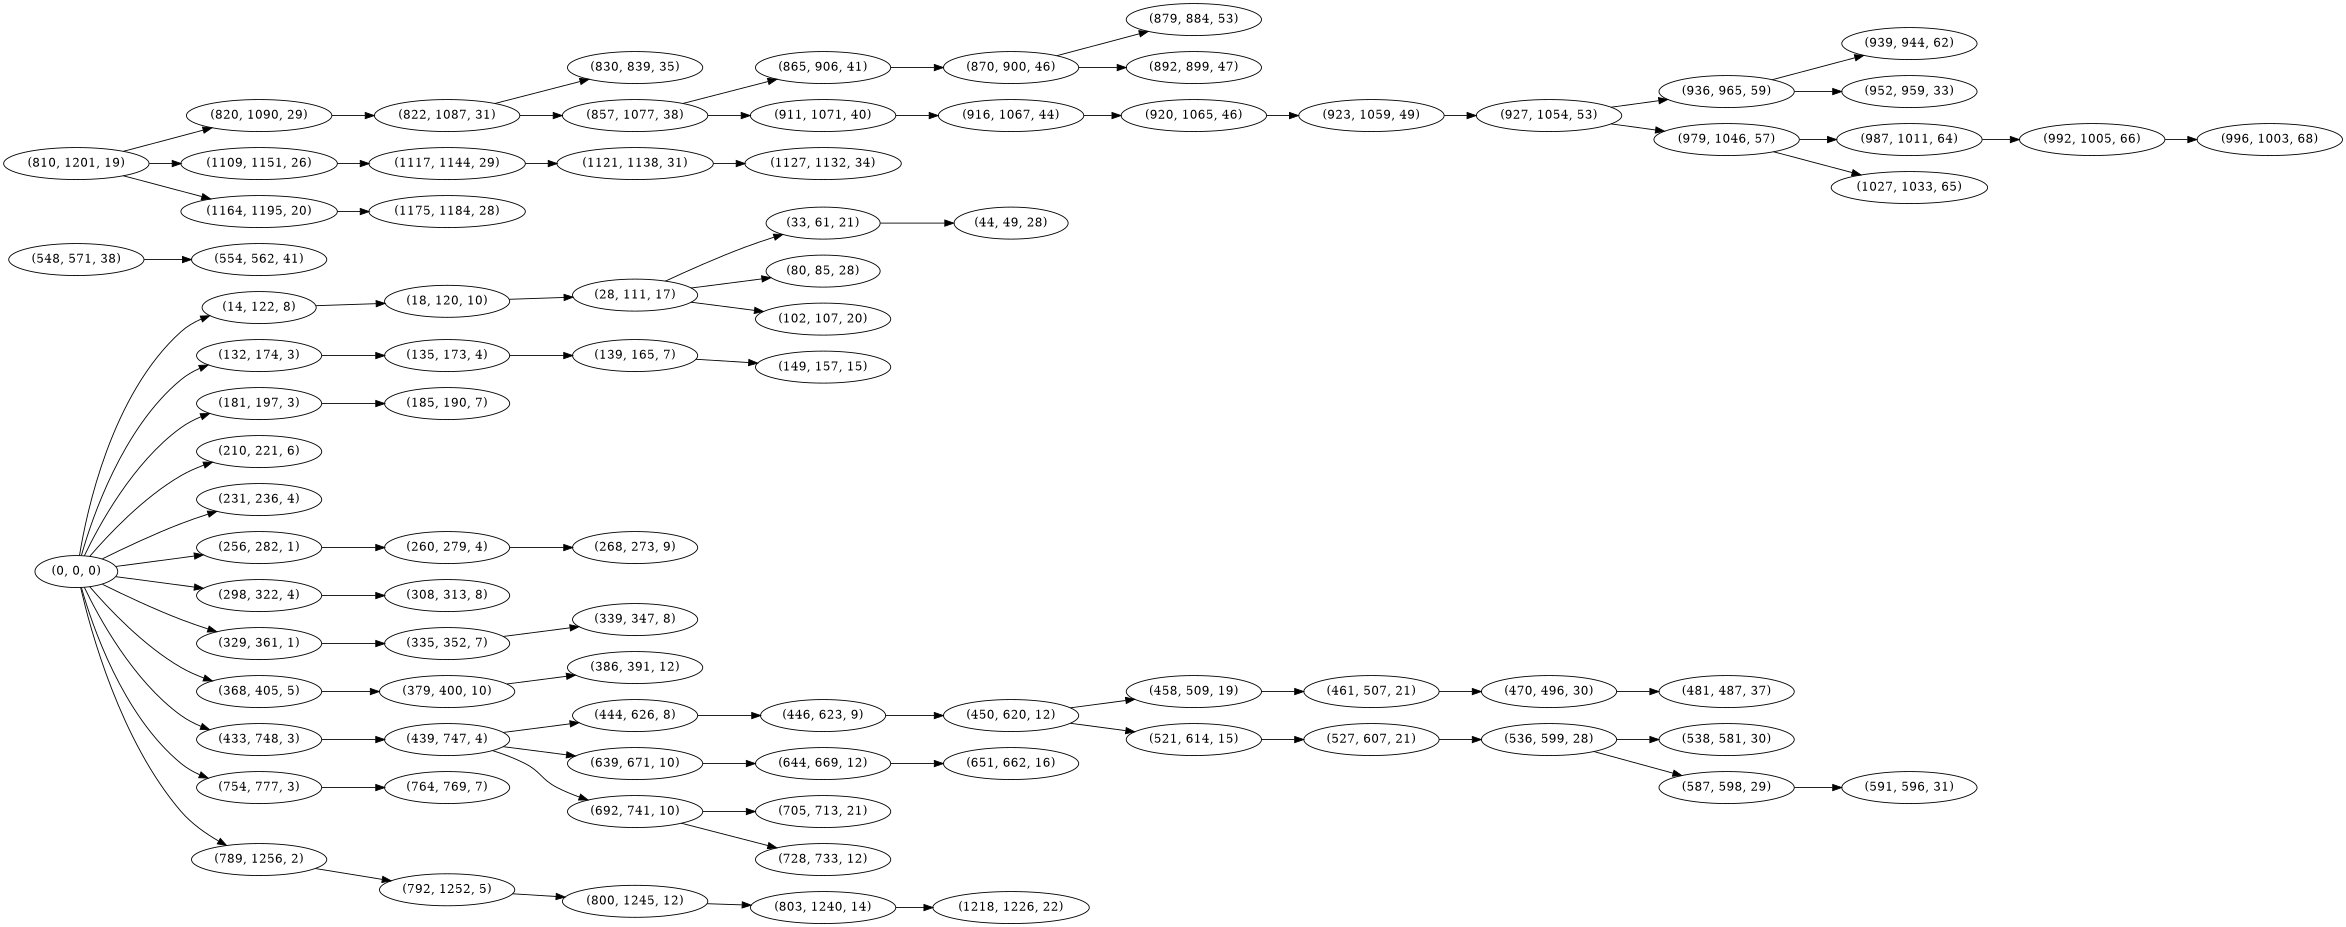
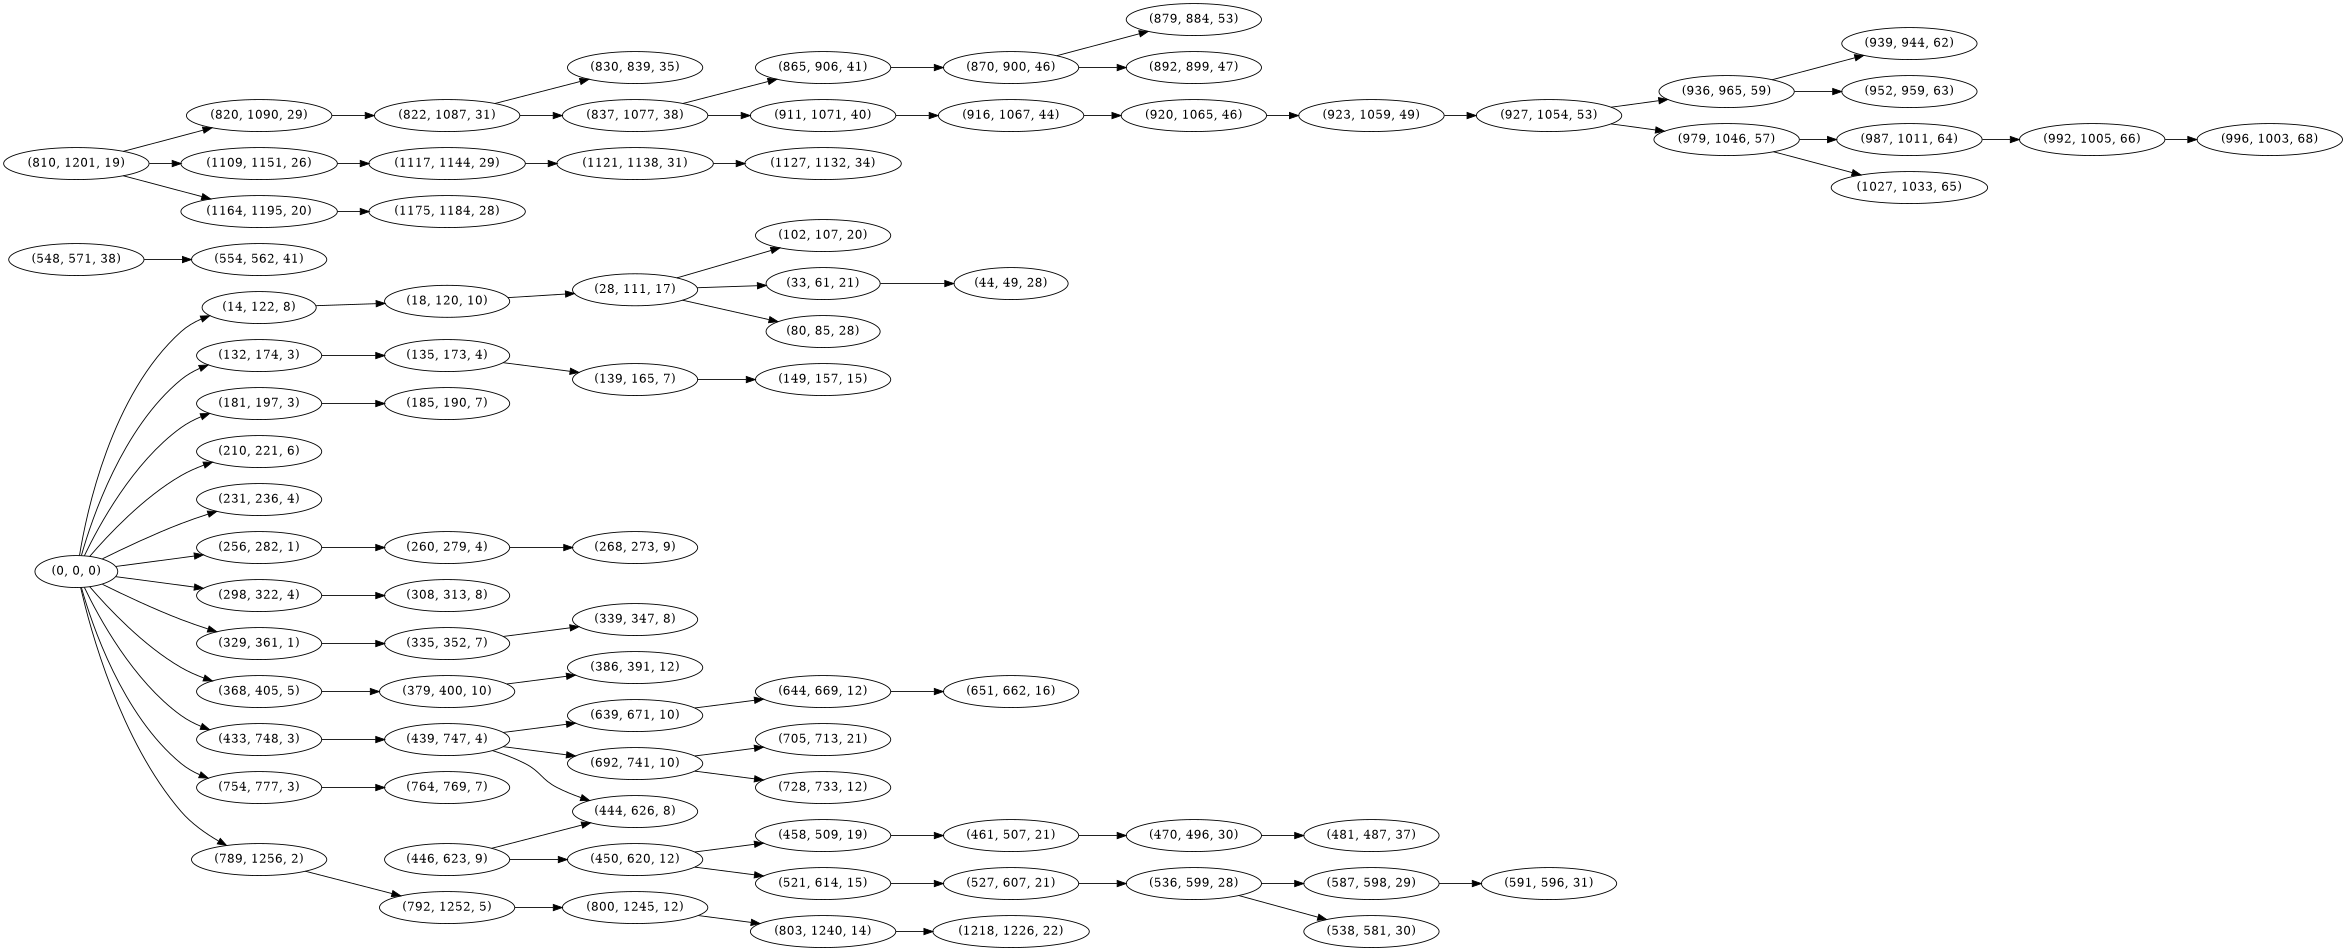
(1909, 92) -> (1909, 92)
(635, 116) -> (635, 116)
(725, 716) -> (537, 837)
